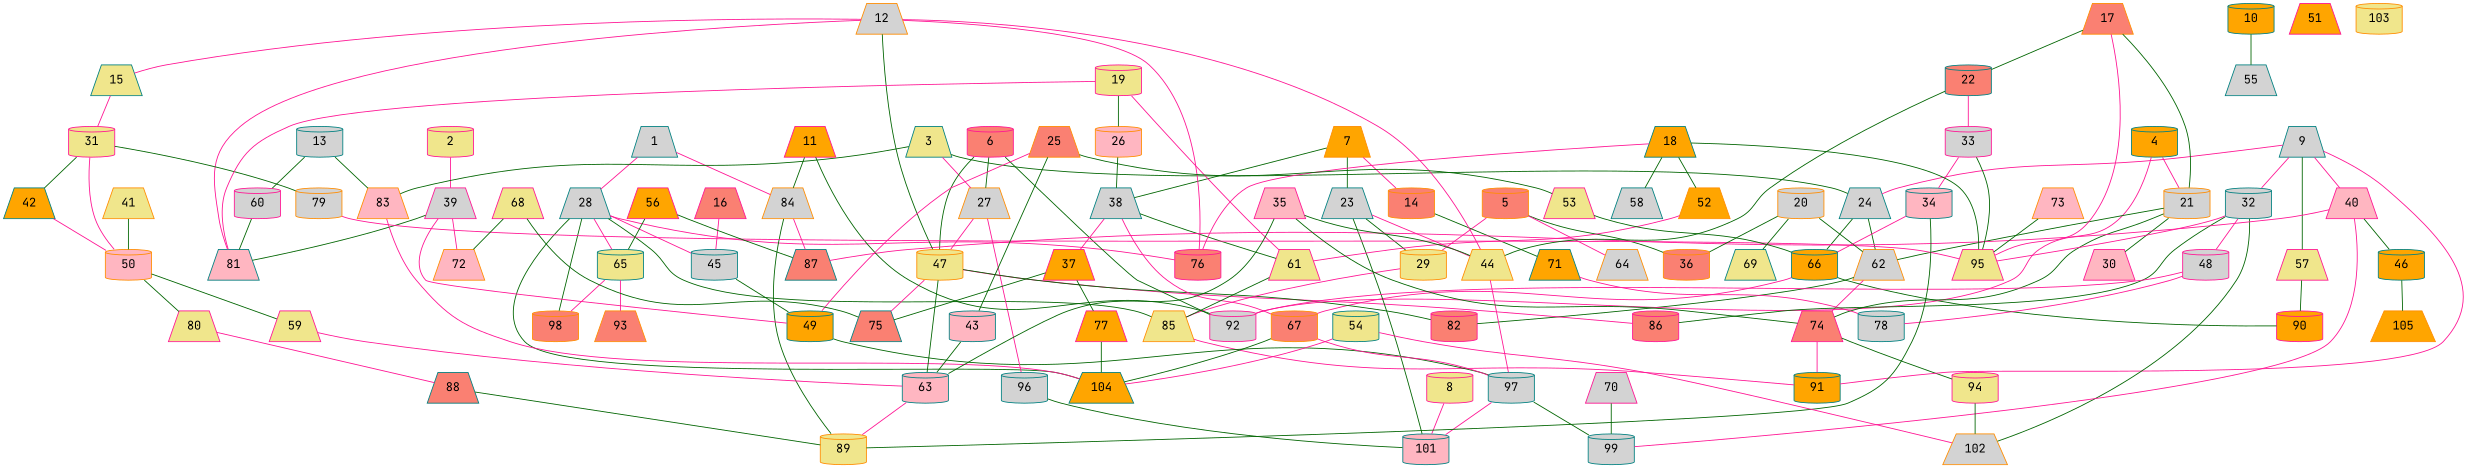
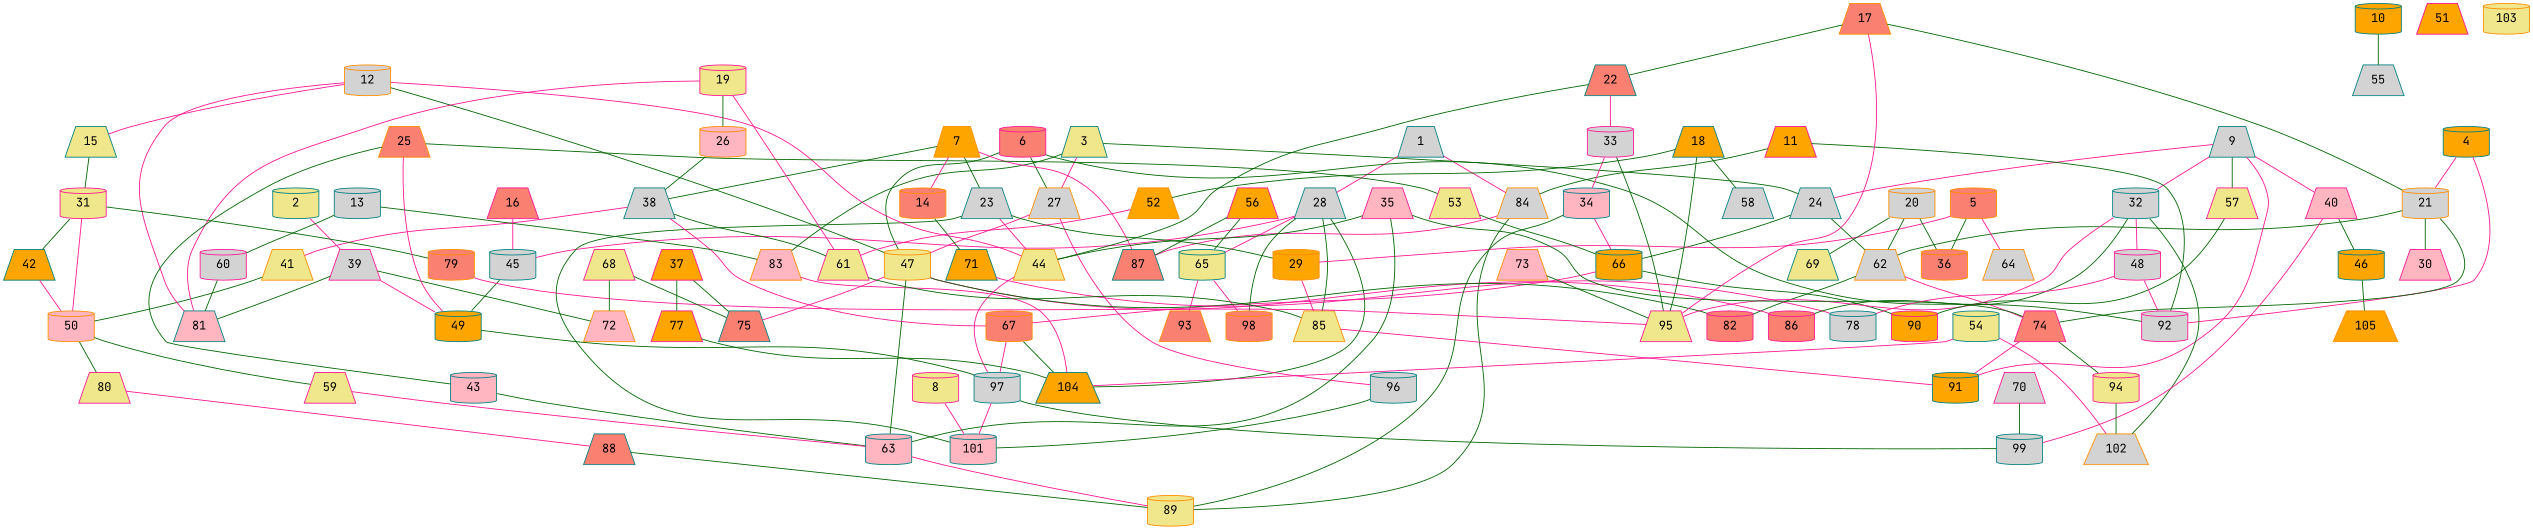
(882, 19) -> (368, 80)
(1968, 80) -> (1610, 80)
(104, 111) -> (87, 173)
(450, 142) -> (296, 203)
(319, 203) -> (451, 265)
(1094, 232) -> (465, 227)
(1279, 233) -> (1075, 180)
(455, 236) -> (479, 295)
(1198, 265) -> none
(1423, 265) -> (1296, 265)
